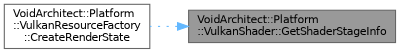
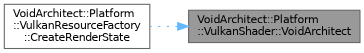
(292, 26) -> (274, 26)
